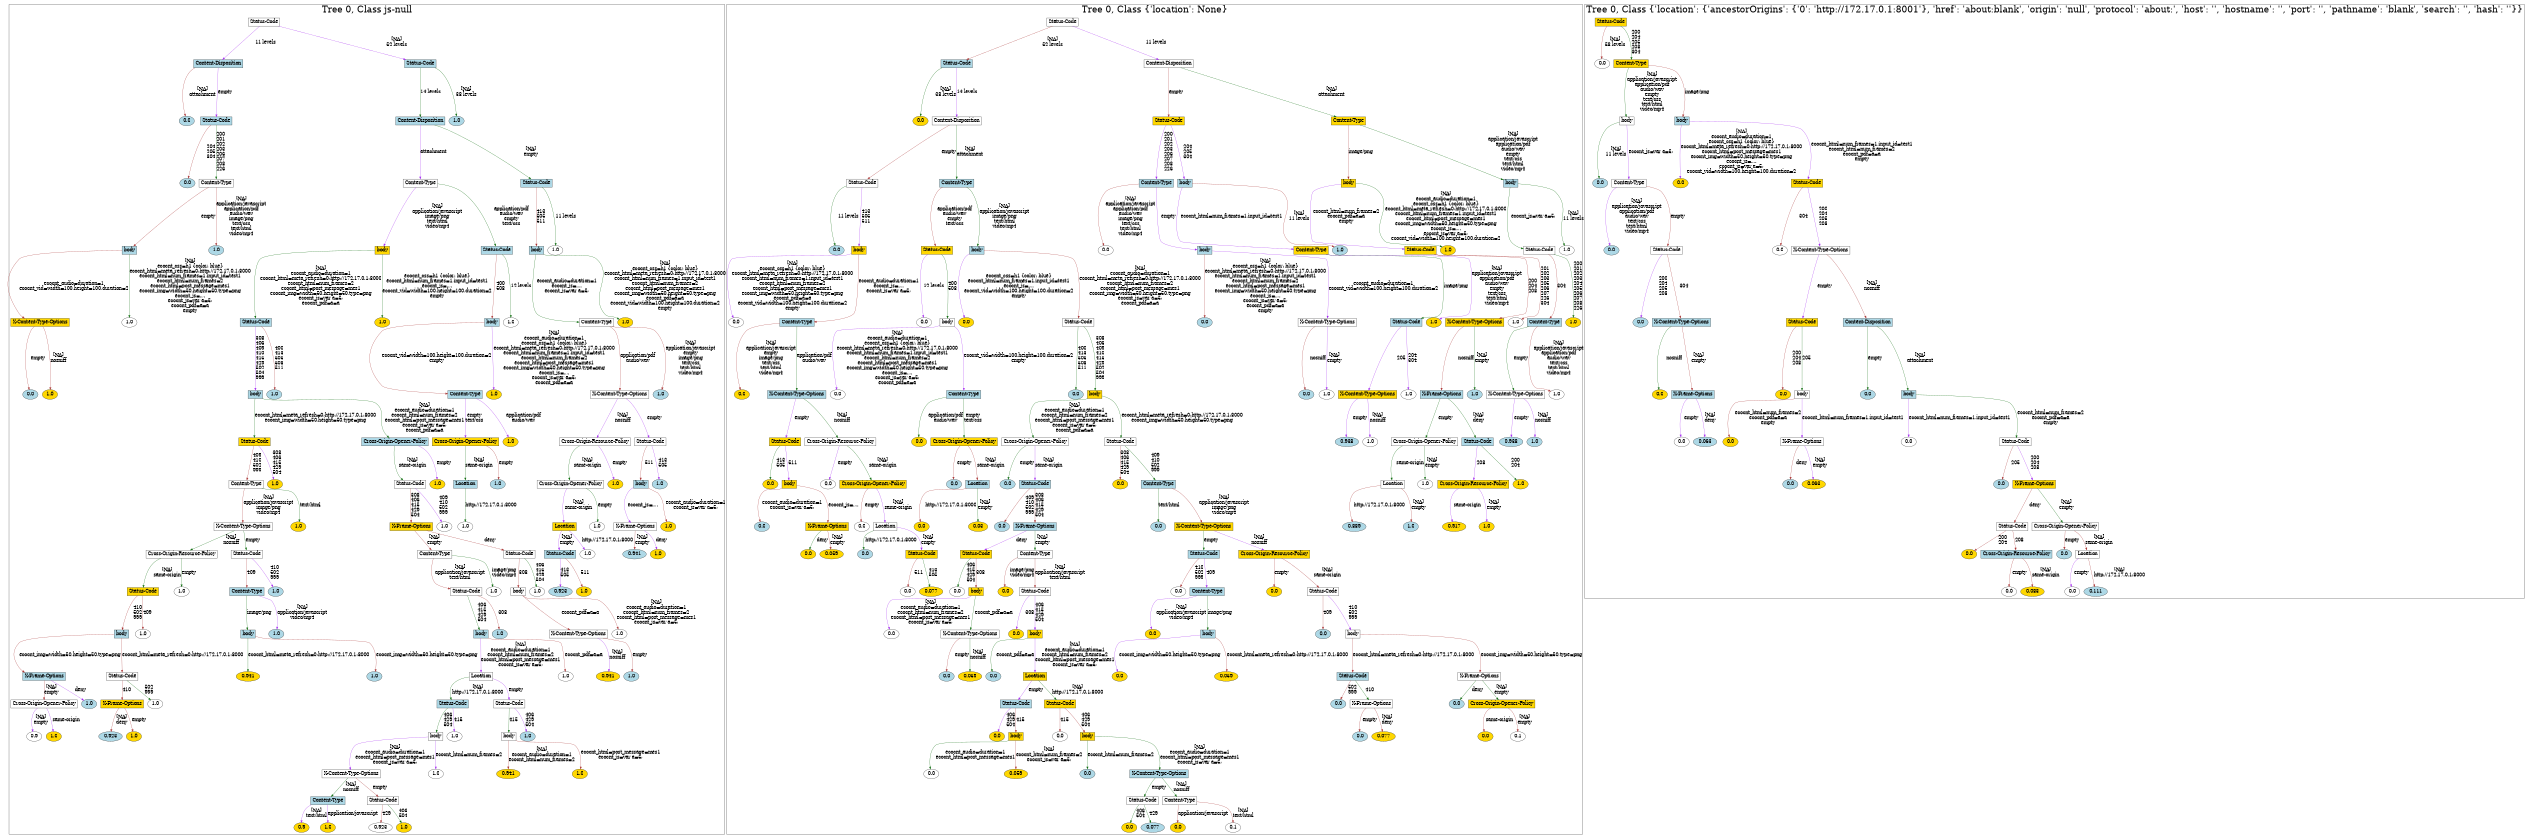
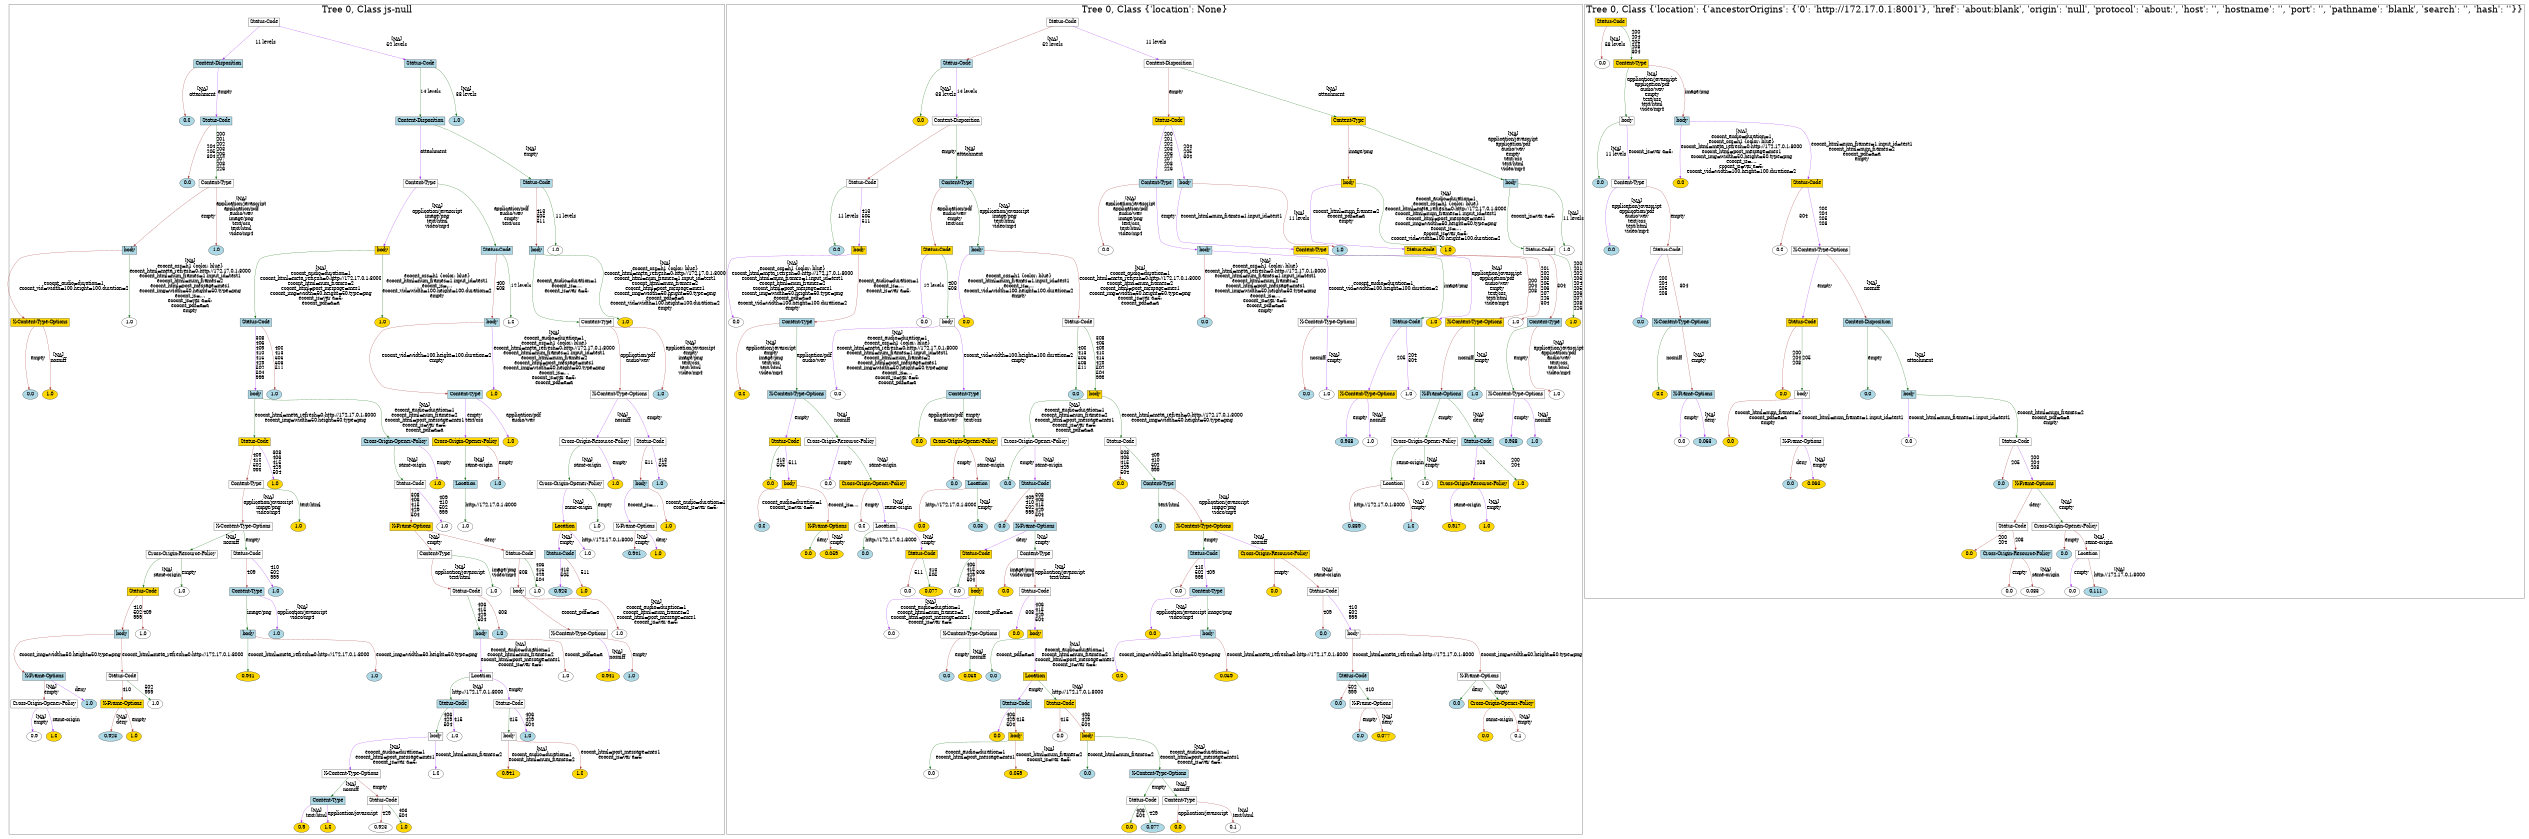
(978, 527) -> (978, 527)
(2032, 592) -> (2032, 592)
